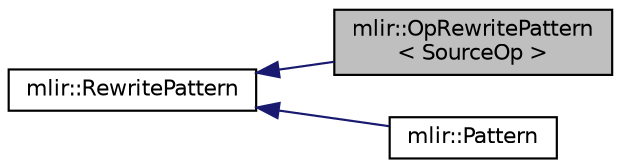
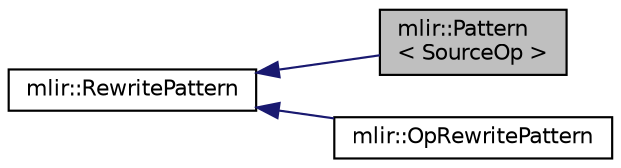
(473, 42) -> (473, 42)
(473, 138) -> (473, 138)
